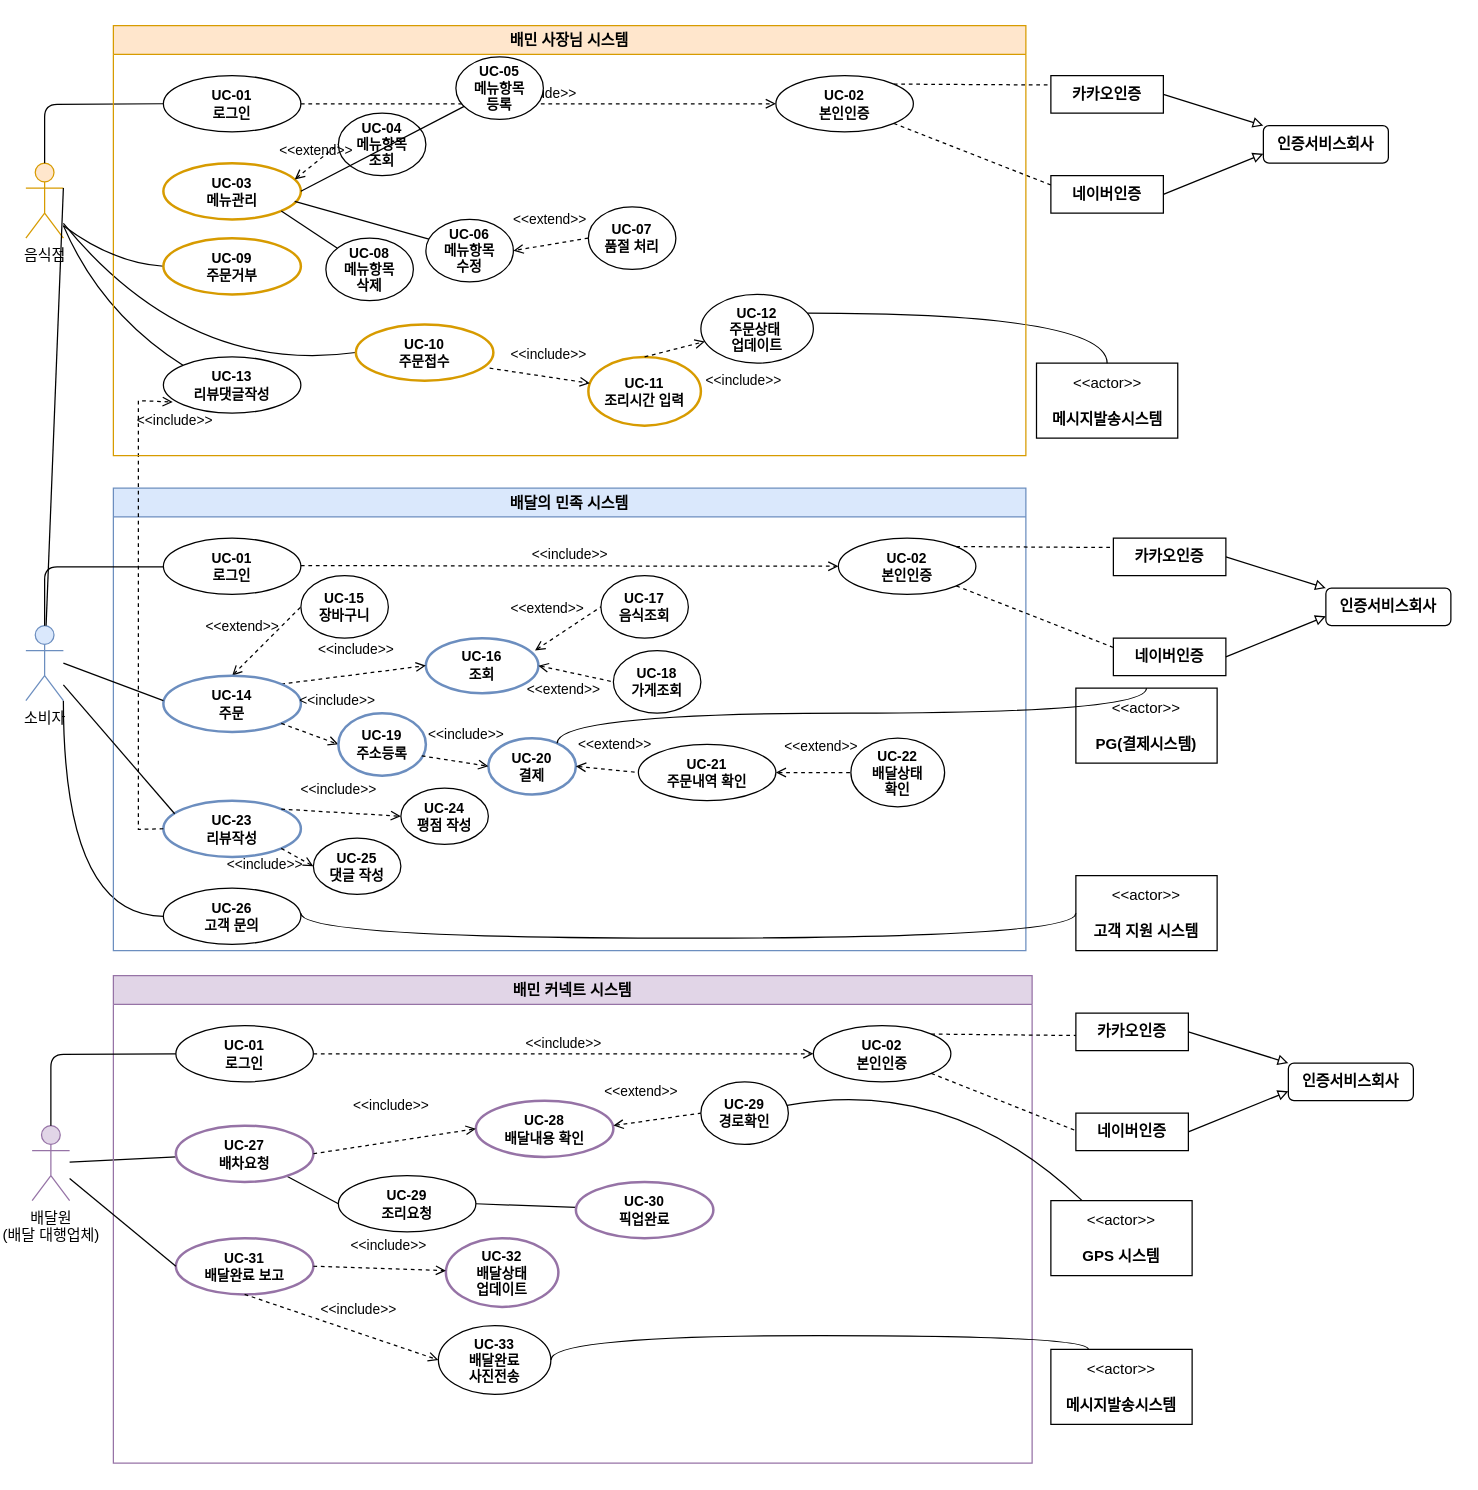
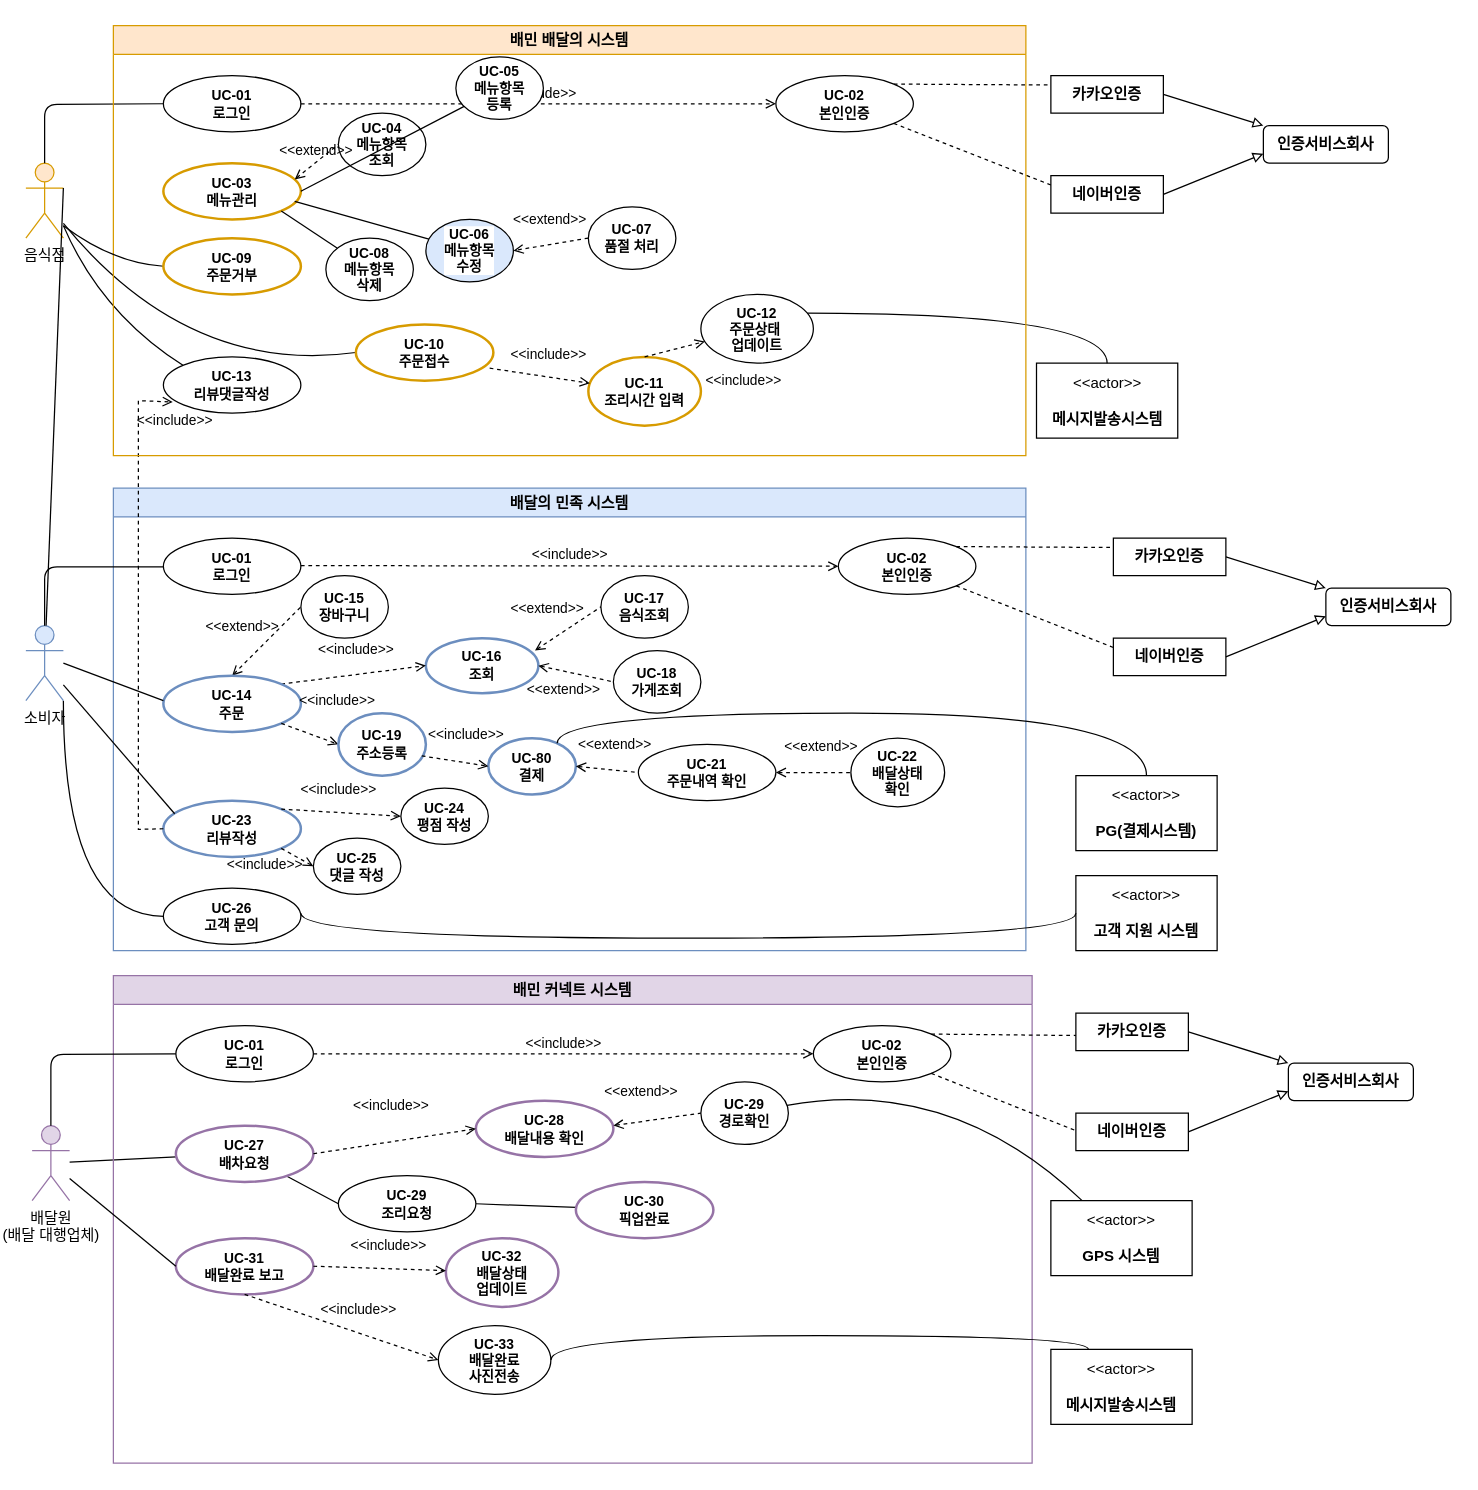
(569, 41) -> (569, 41)
(469, 251) -> (469, 251)
(1146, 726) -> (1146, 813)
(532, 767) -> (532, 767)
